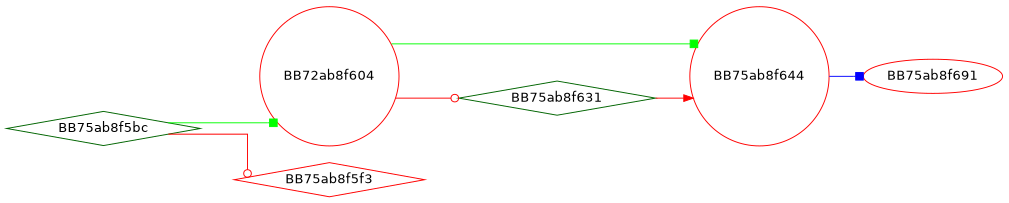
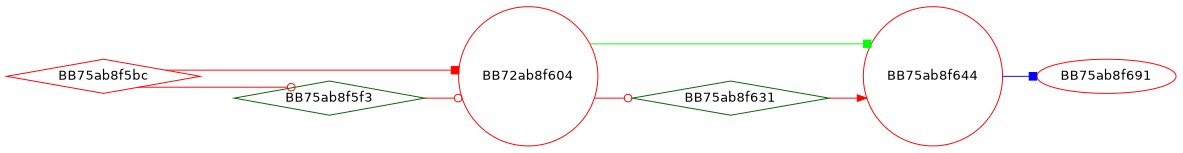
none -> (439, 98)
(218, 123) -> (307, 70)
(103, 128) -> (103, 76)
(329, 180) -> (329, 98)
